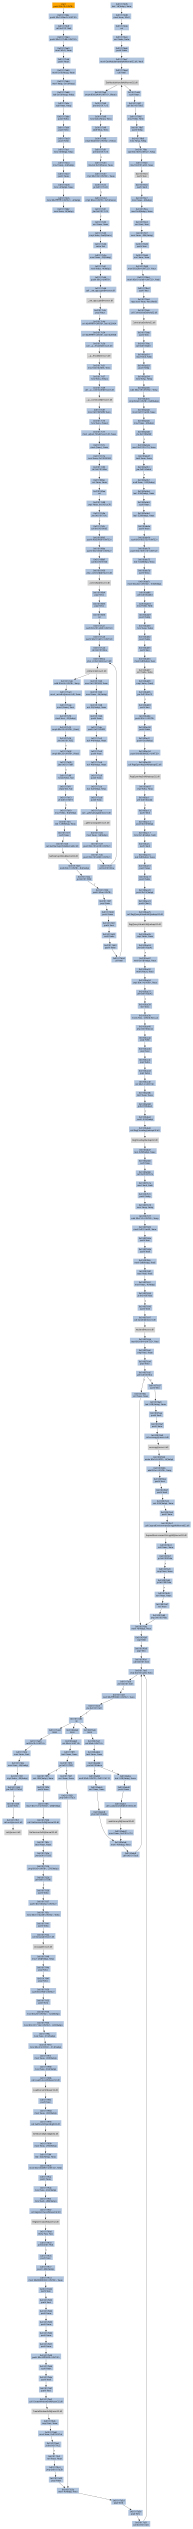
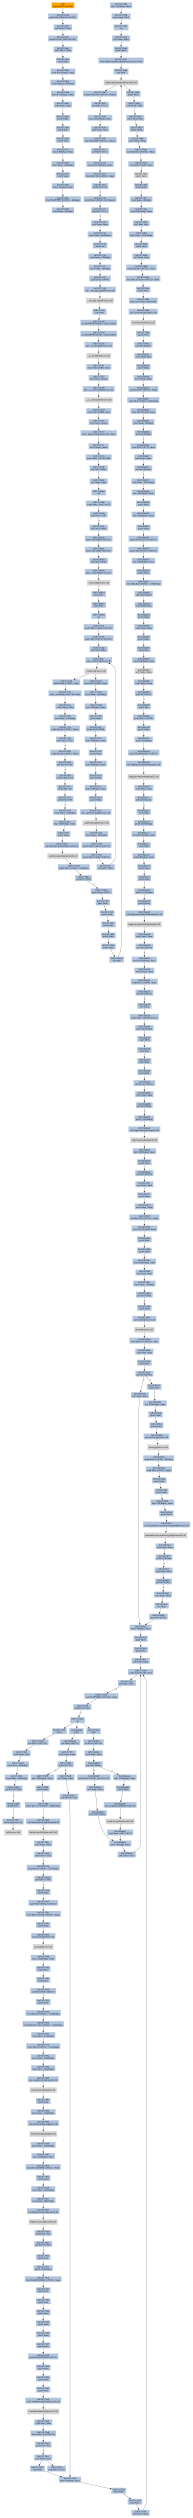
(55, 2473) -> (41, 2462)
